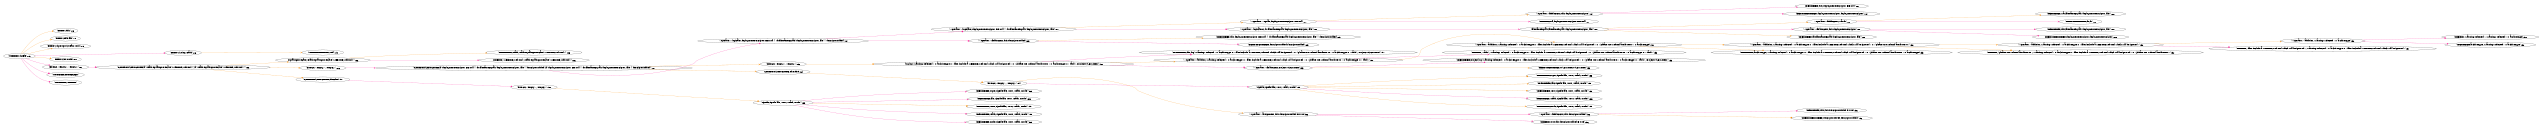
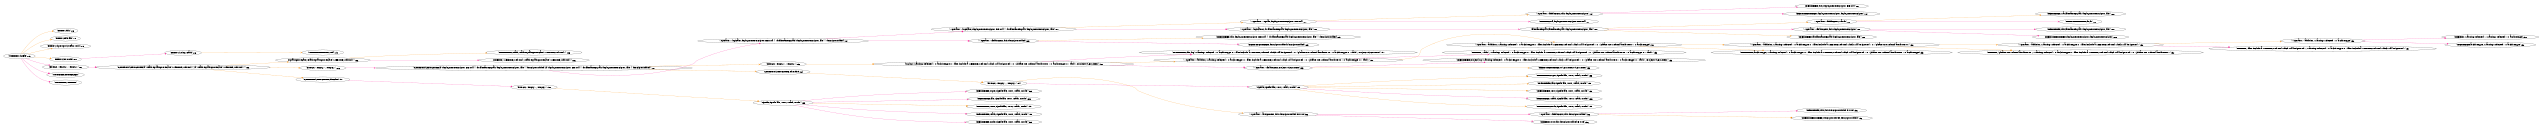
(99, 54) -> (123, 56)
